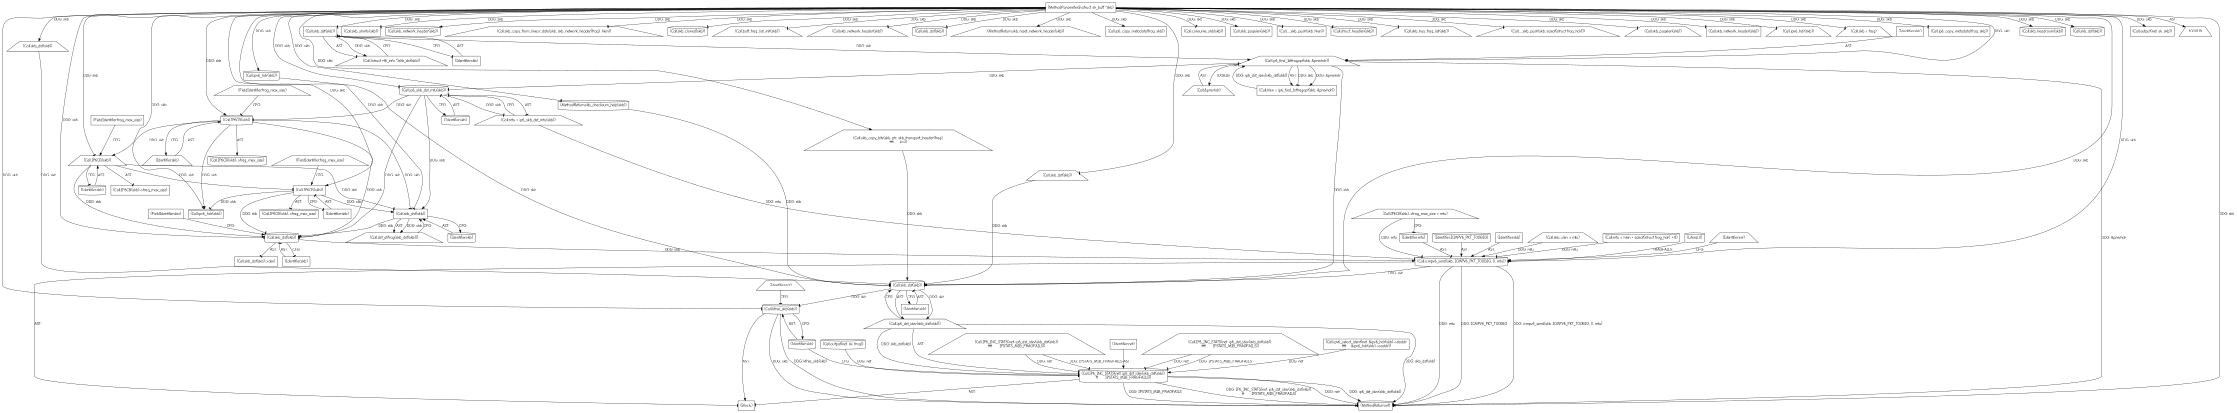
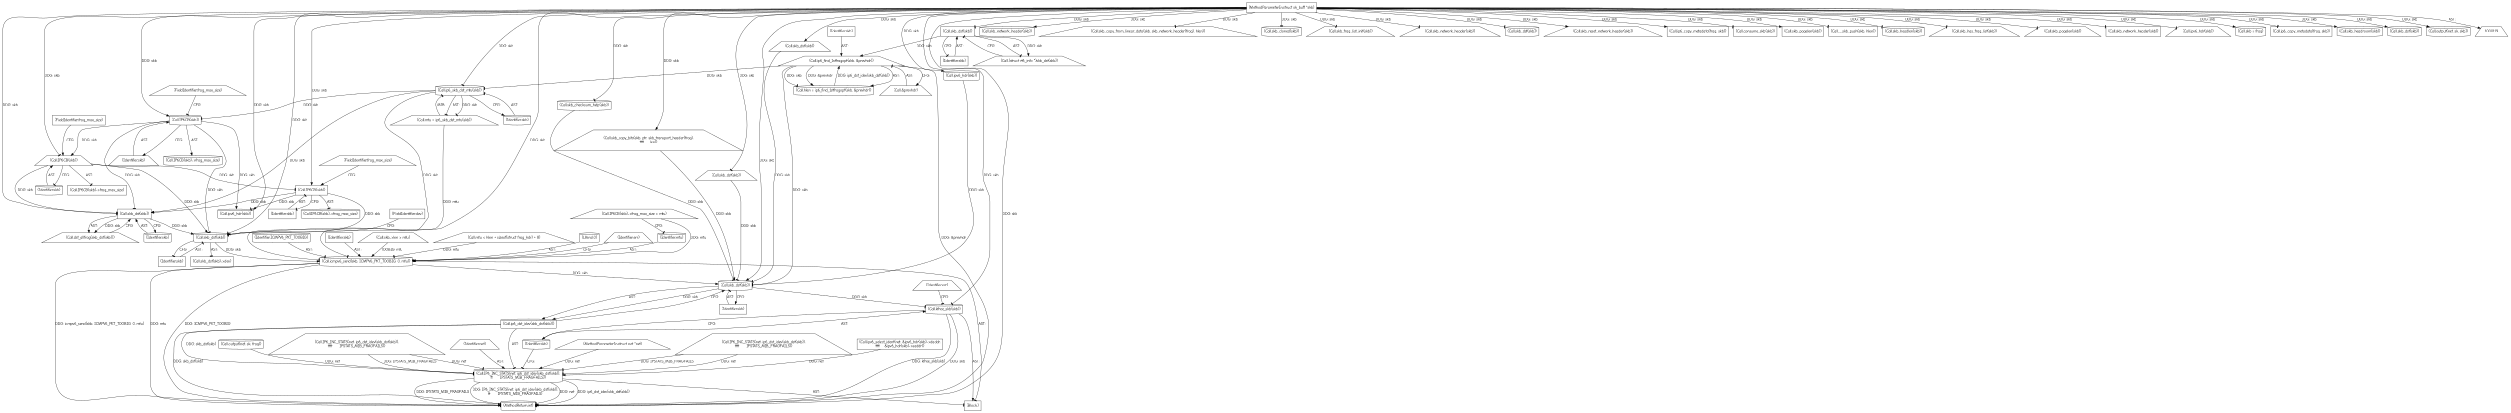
(1480, 11) -> (1775, 10)
(1887, 17) -> none
(361, 31) -> none
(757, 31) -> (1351, 31)
(1026, 31) -> (1603, 31)
(1354, 31) -> (1904, 31)
(1548, 31) -> none
(1864, 31) -> (2251, 31)
(2152, 31) -> (2448, 31)
(1224, 76) -> (927, 76)
(1297, 91) -> (834, 91)
(512, 105) -> (442, 105)
(593, 105) -> (584, 105)
(1641, 238) -> (504, 238)
(1461, 248) -> (305, 252)
(1437, 249) -> (555, 255)
(1526, 250) -> (392, 250)
(1663, 250) -> (553, 250)
(915, 324) -> (529, 324)
none -> (613, 344)
(1123, 344) -> (475, 344)
